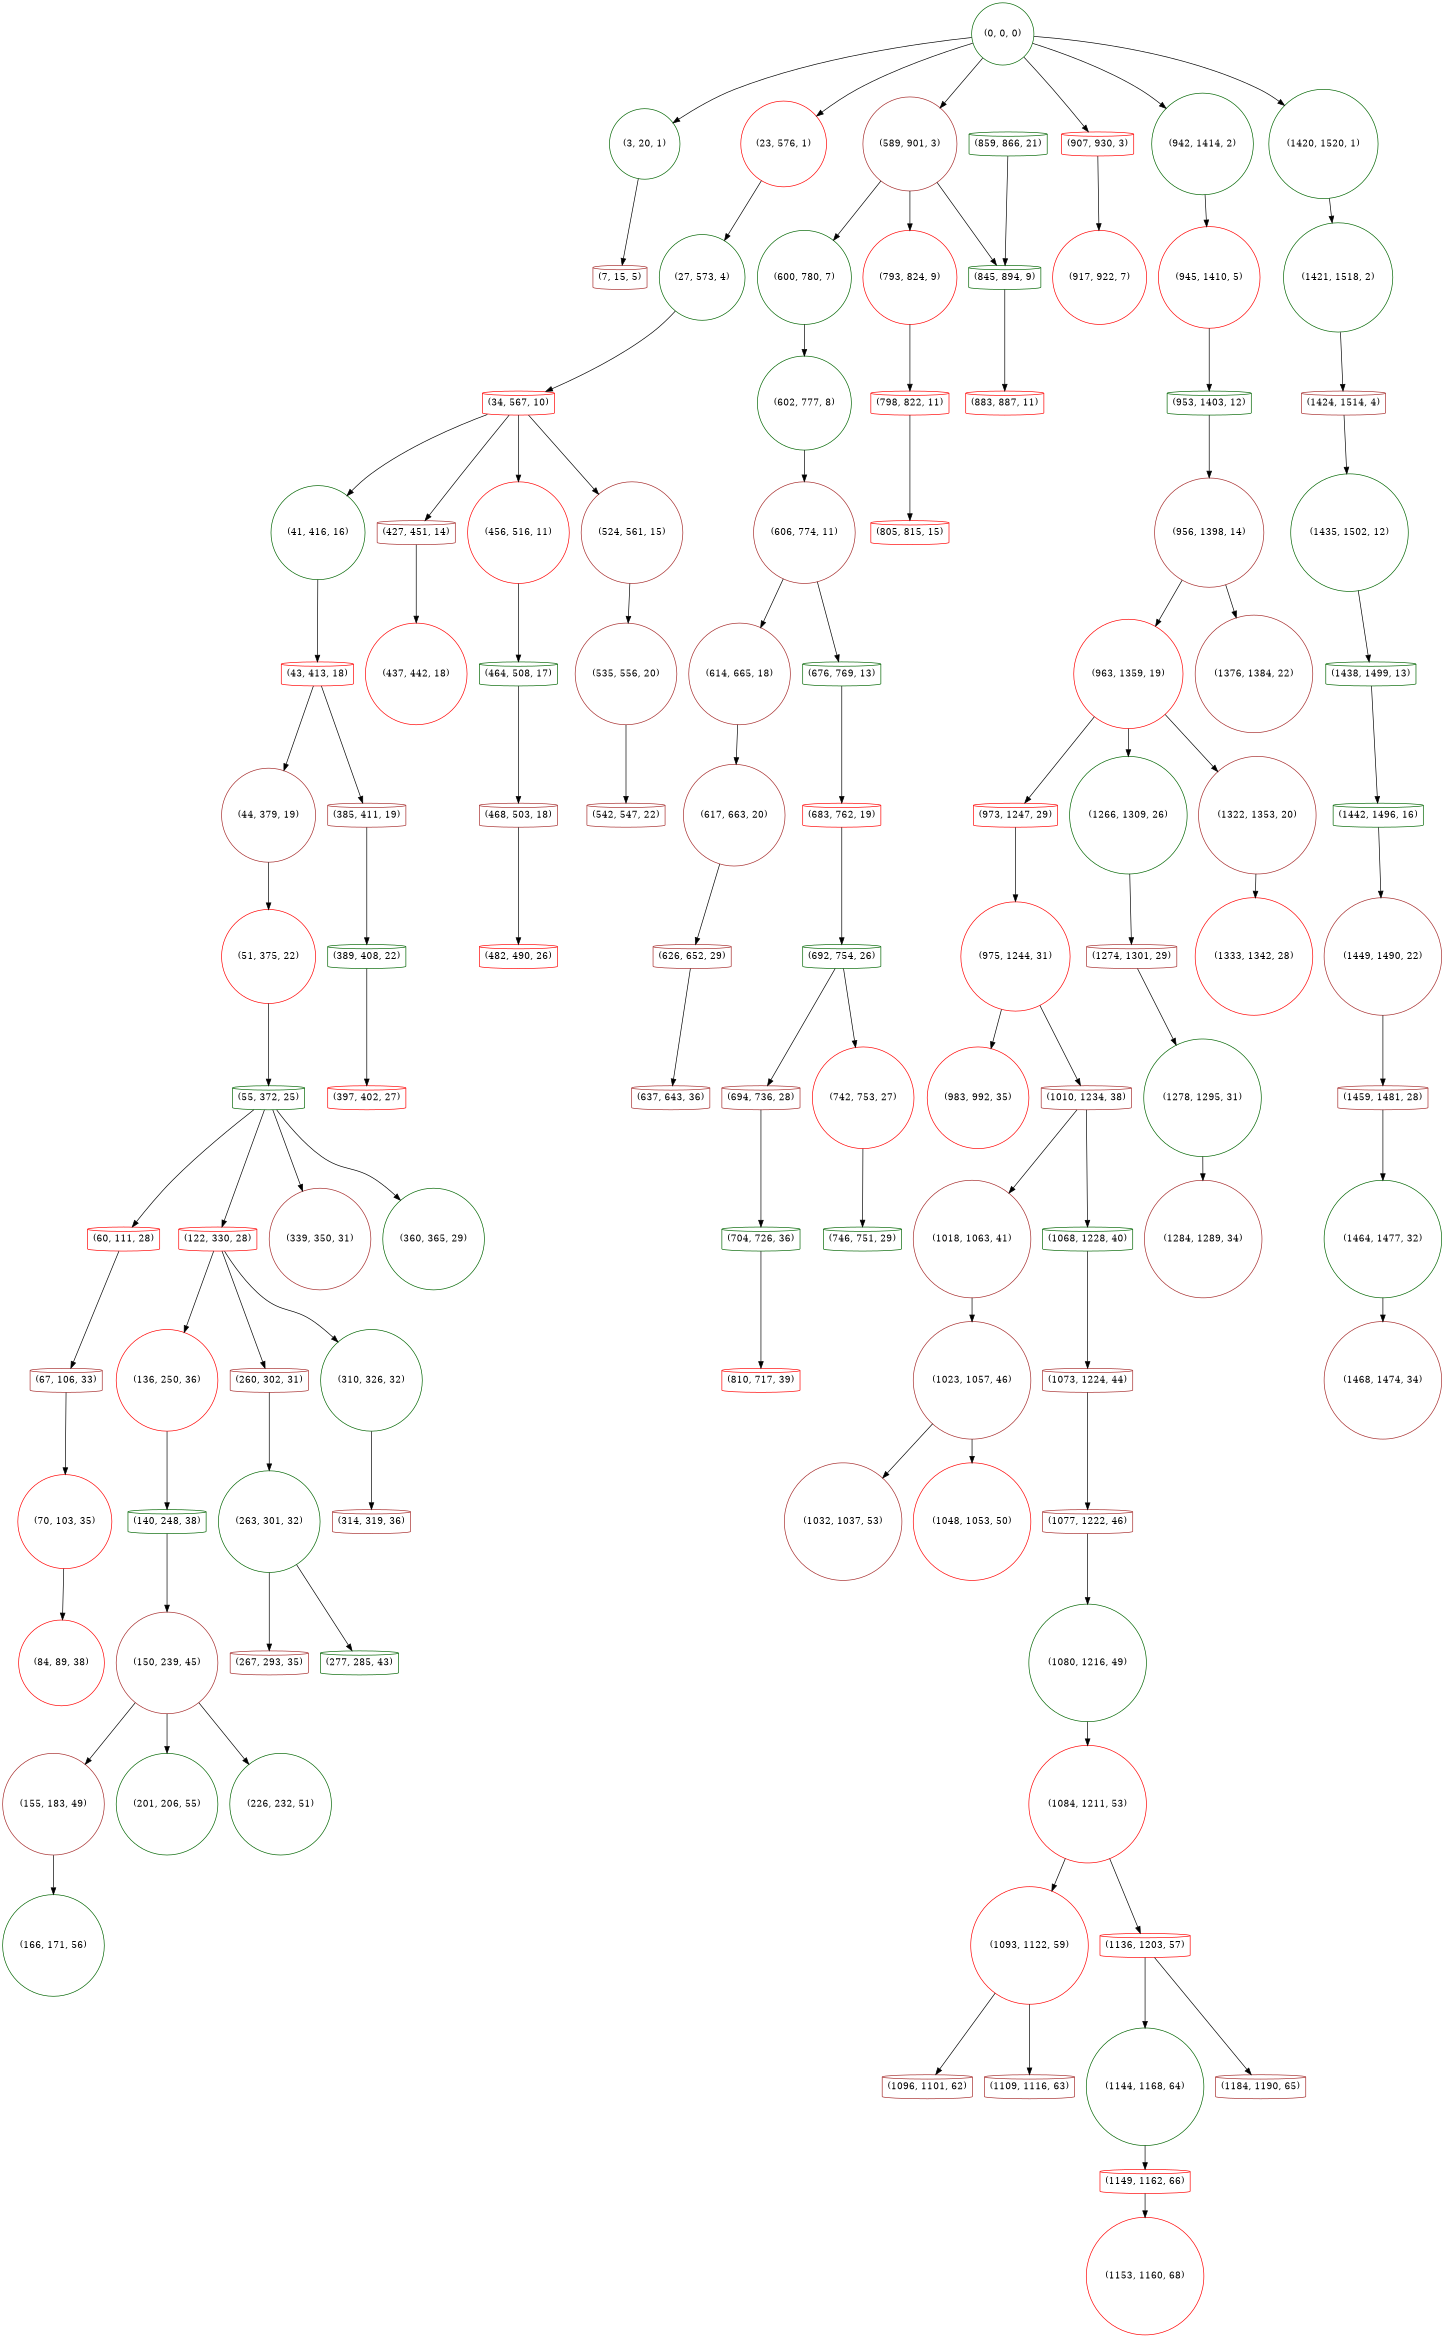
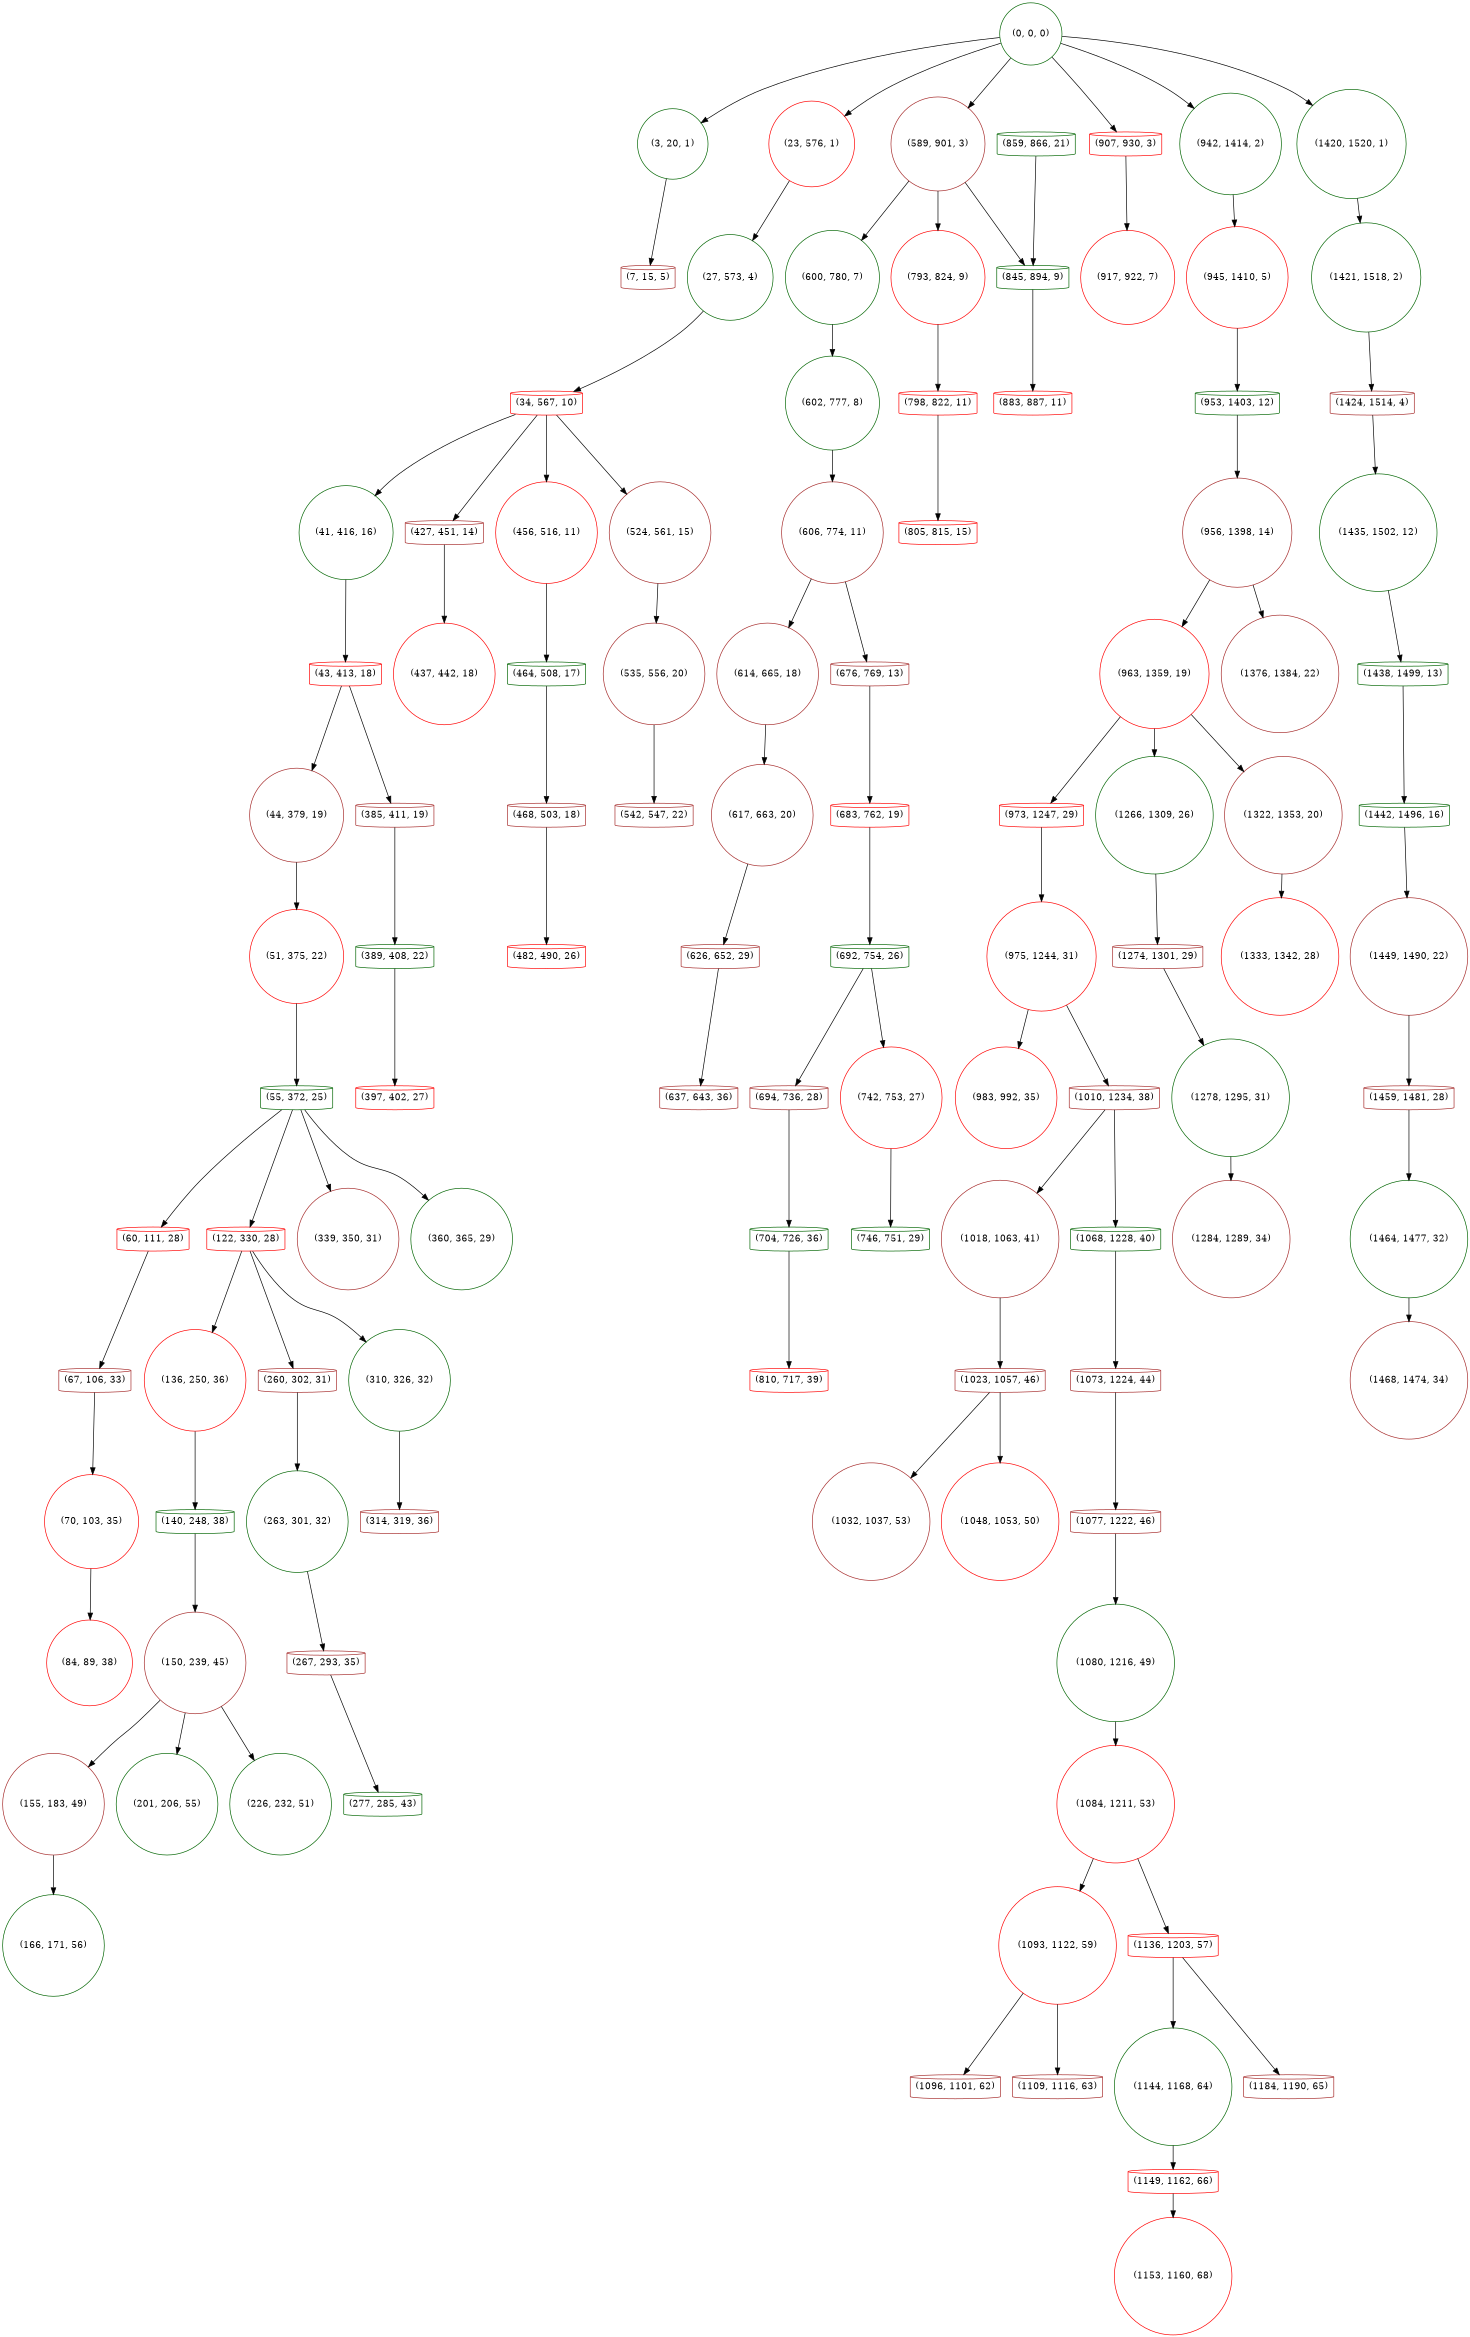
(842, 674) -> (870, 674)
(972, 1380) -> (1000, 1380)
(322, 1605) -> (353, 1730)
